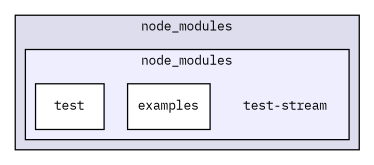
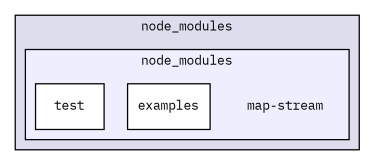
(286, 107) -> (286, 107)
